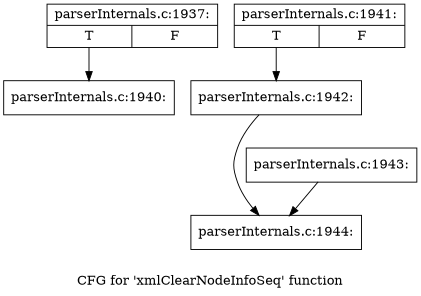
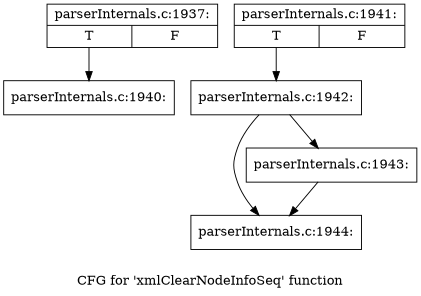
none -> (301, 128)
